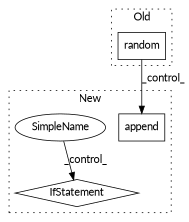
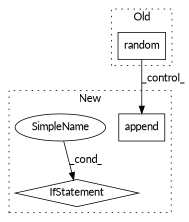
(86, 160) -> (86, 160)
